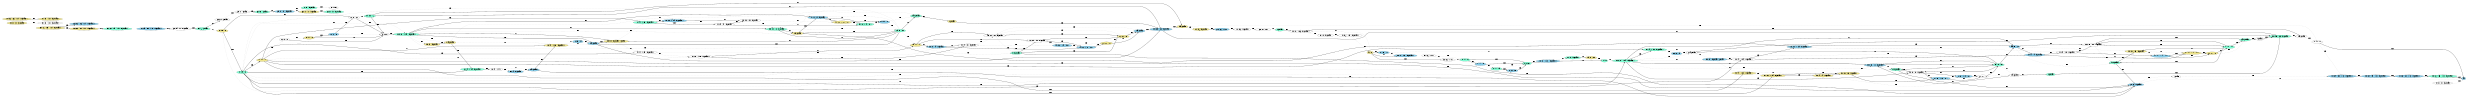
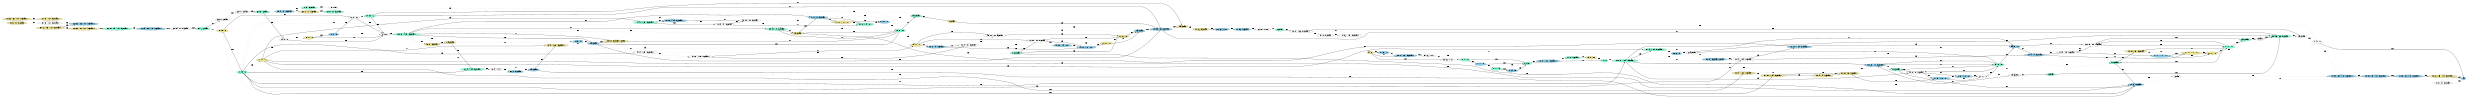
(242, 12) -> (242, 12)
(272, 12) -> (273, 25)
none -> (66, 23)
none -> (134, 29)
(1242, 29) -> (1242, 29)
(1263, 30) -> (1263, 30)
none -> (1419, 56)
(252, 66) -> (252, 66)
(2443, 76) -> (2443, 76)
